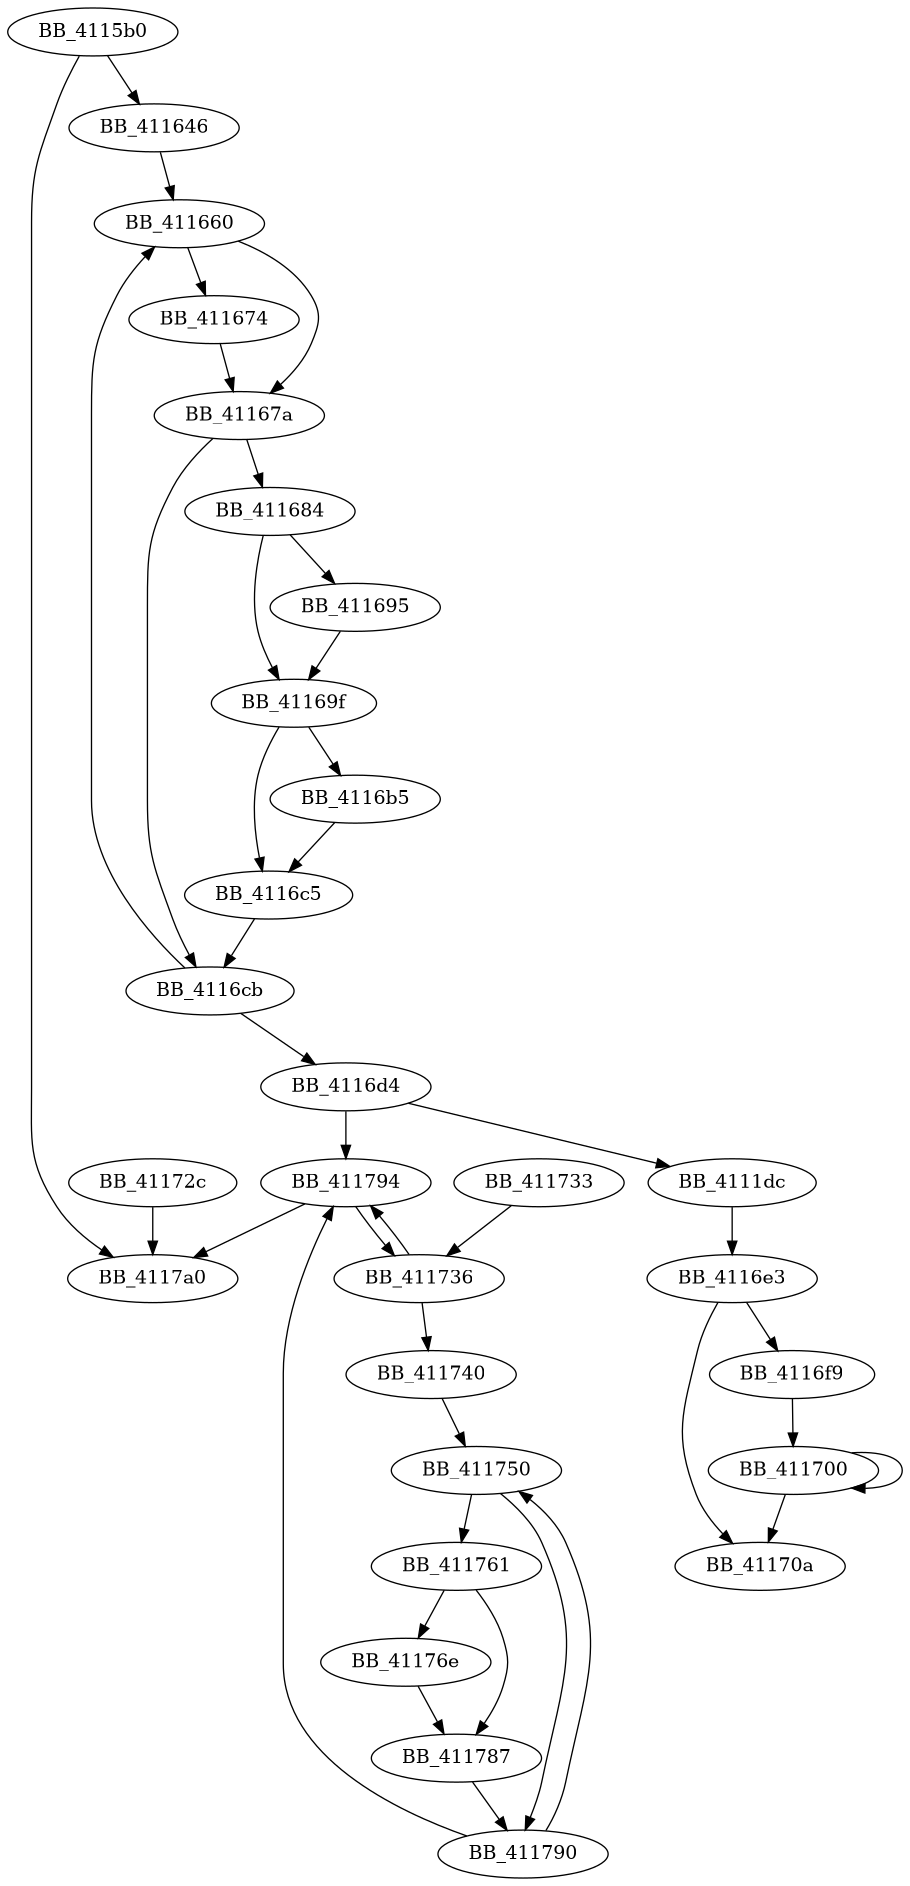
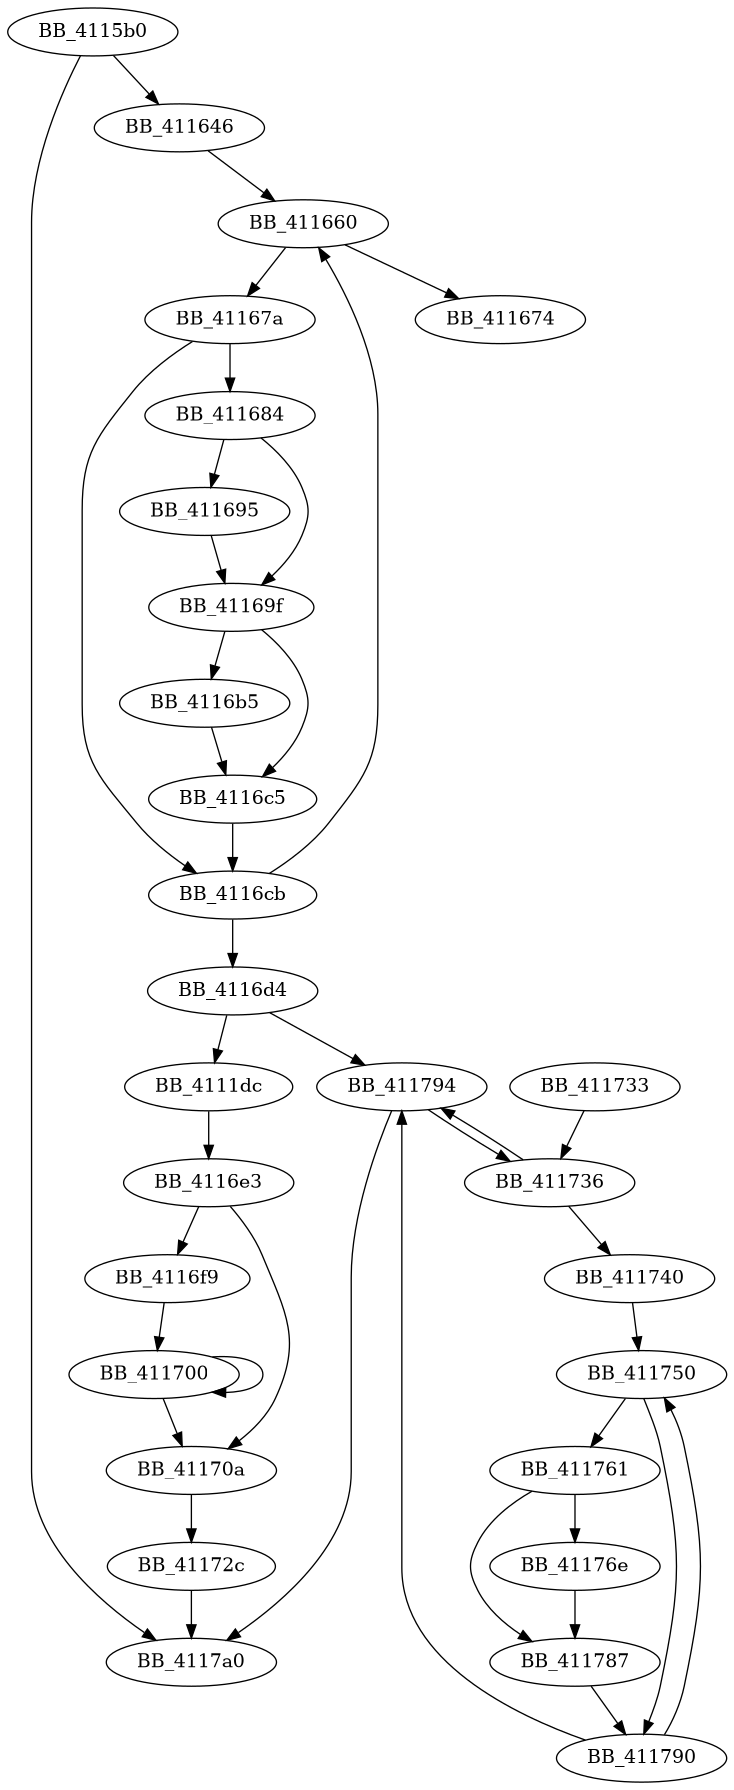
(225, 361) -> none
none -> (191, 1512)
